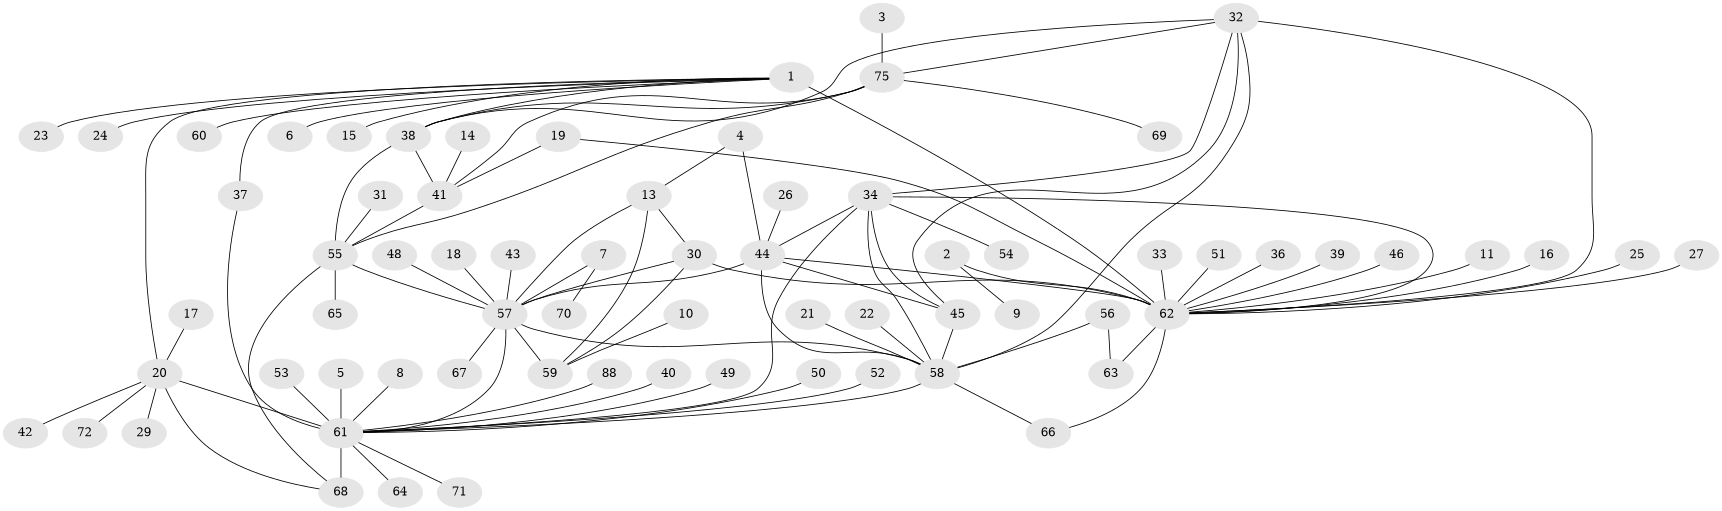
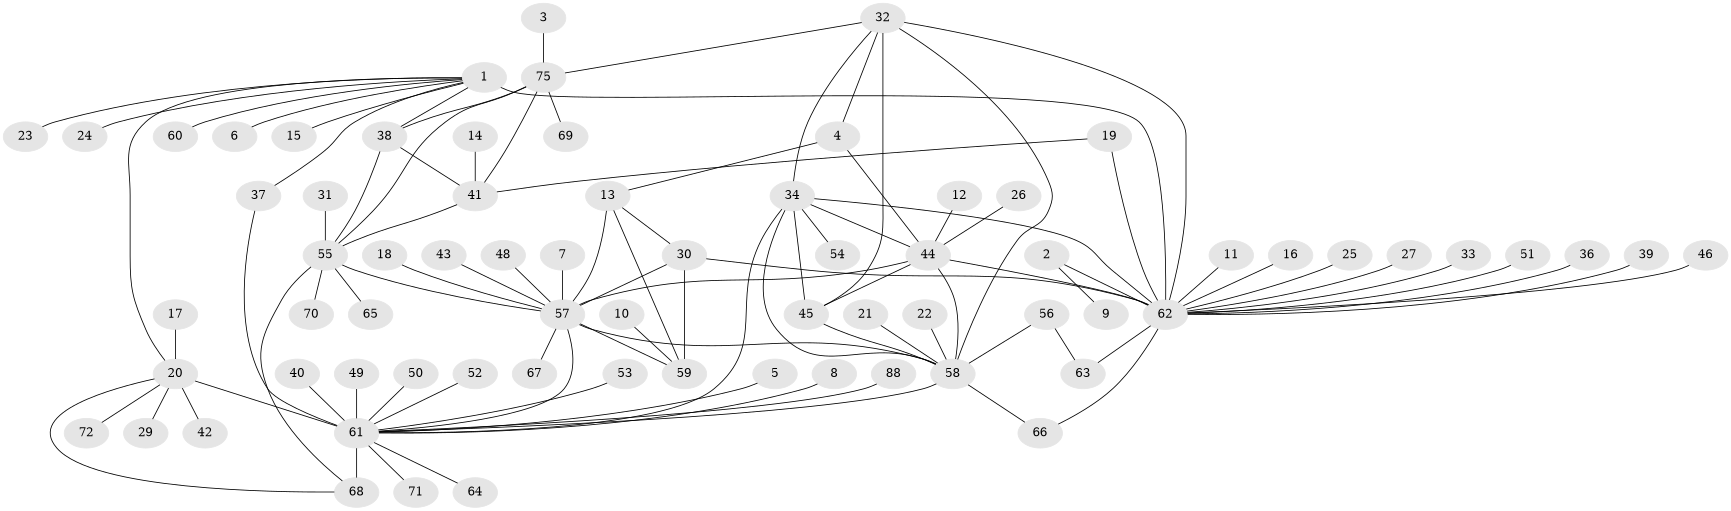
(838, 76) -> (860, 77)
none -> (960, 196)
(589, 278) -> (318, 285)
